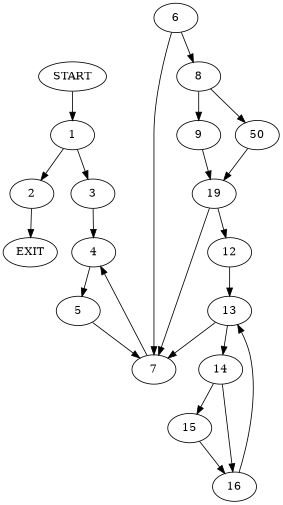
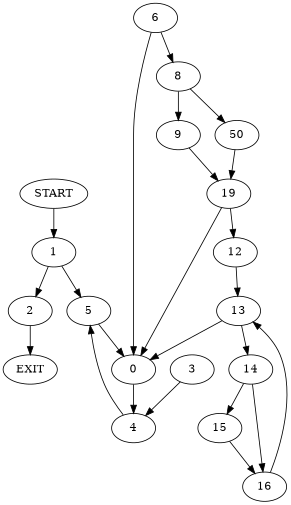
(81, 160) -> (69, 278)
(154, 370) -> (134, 370)
